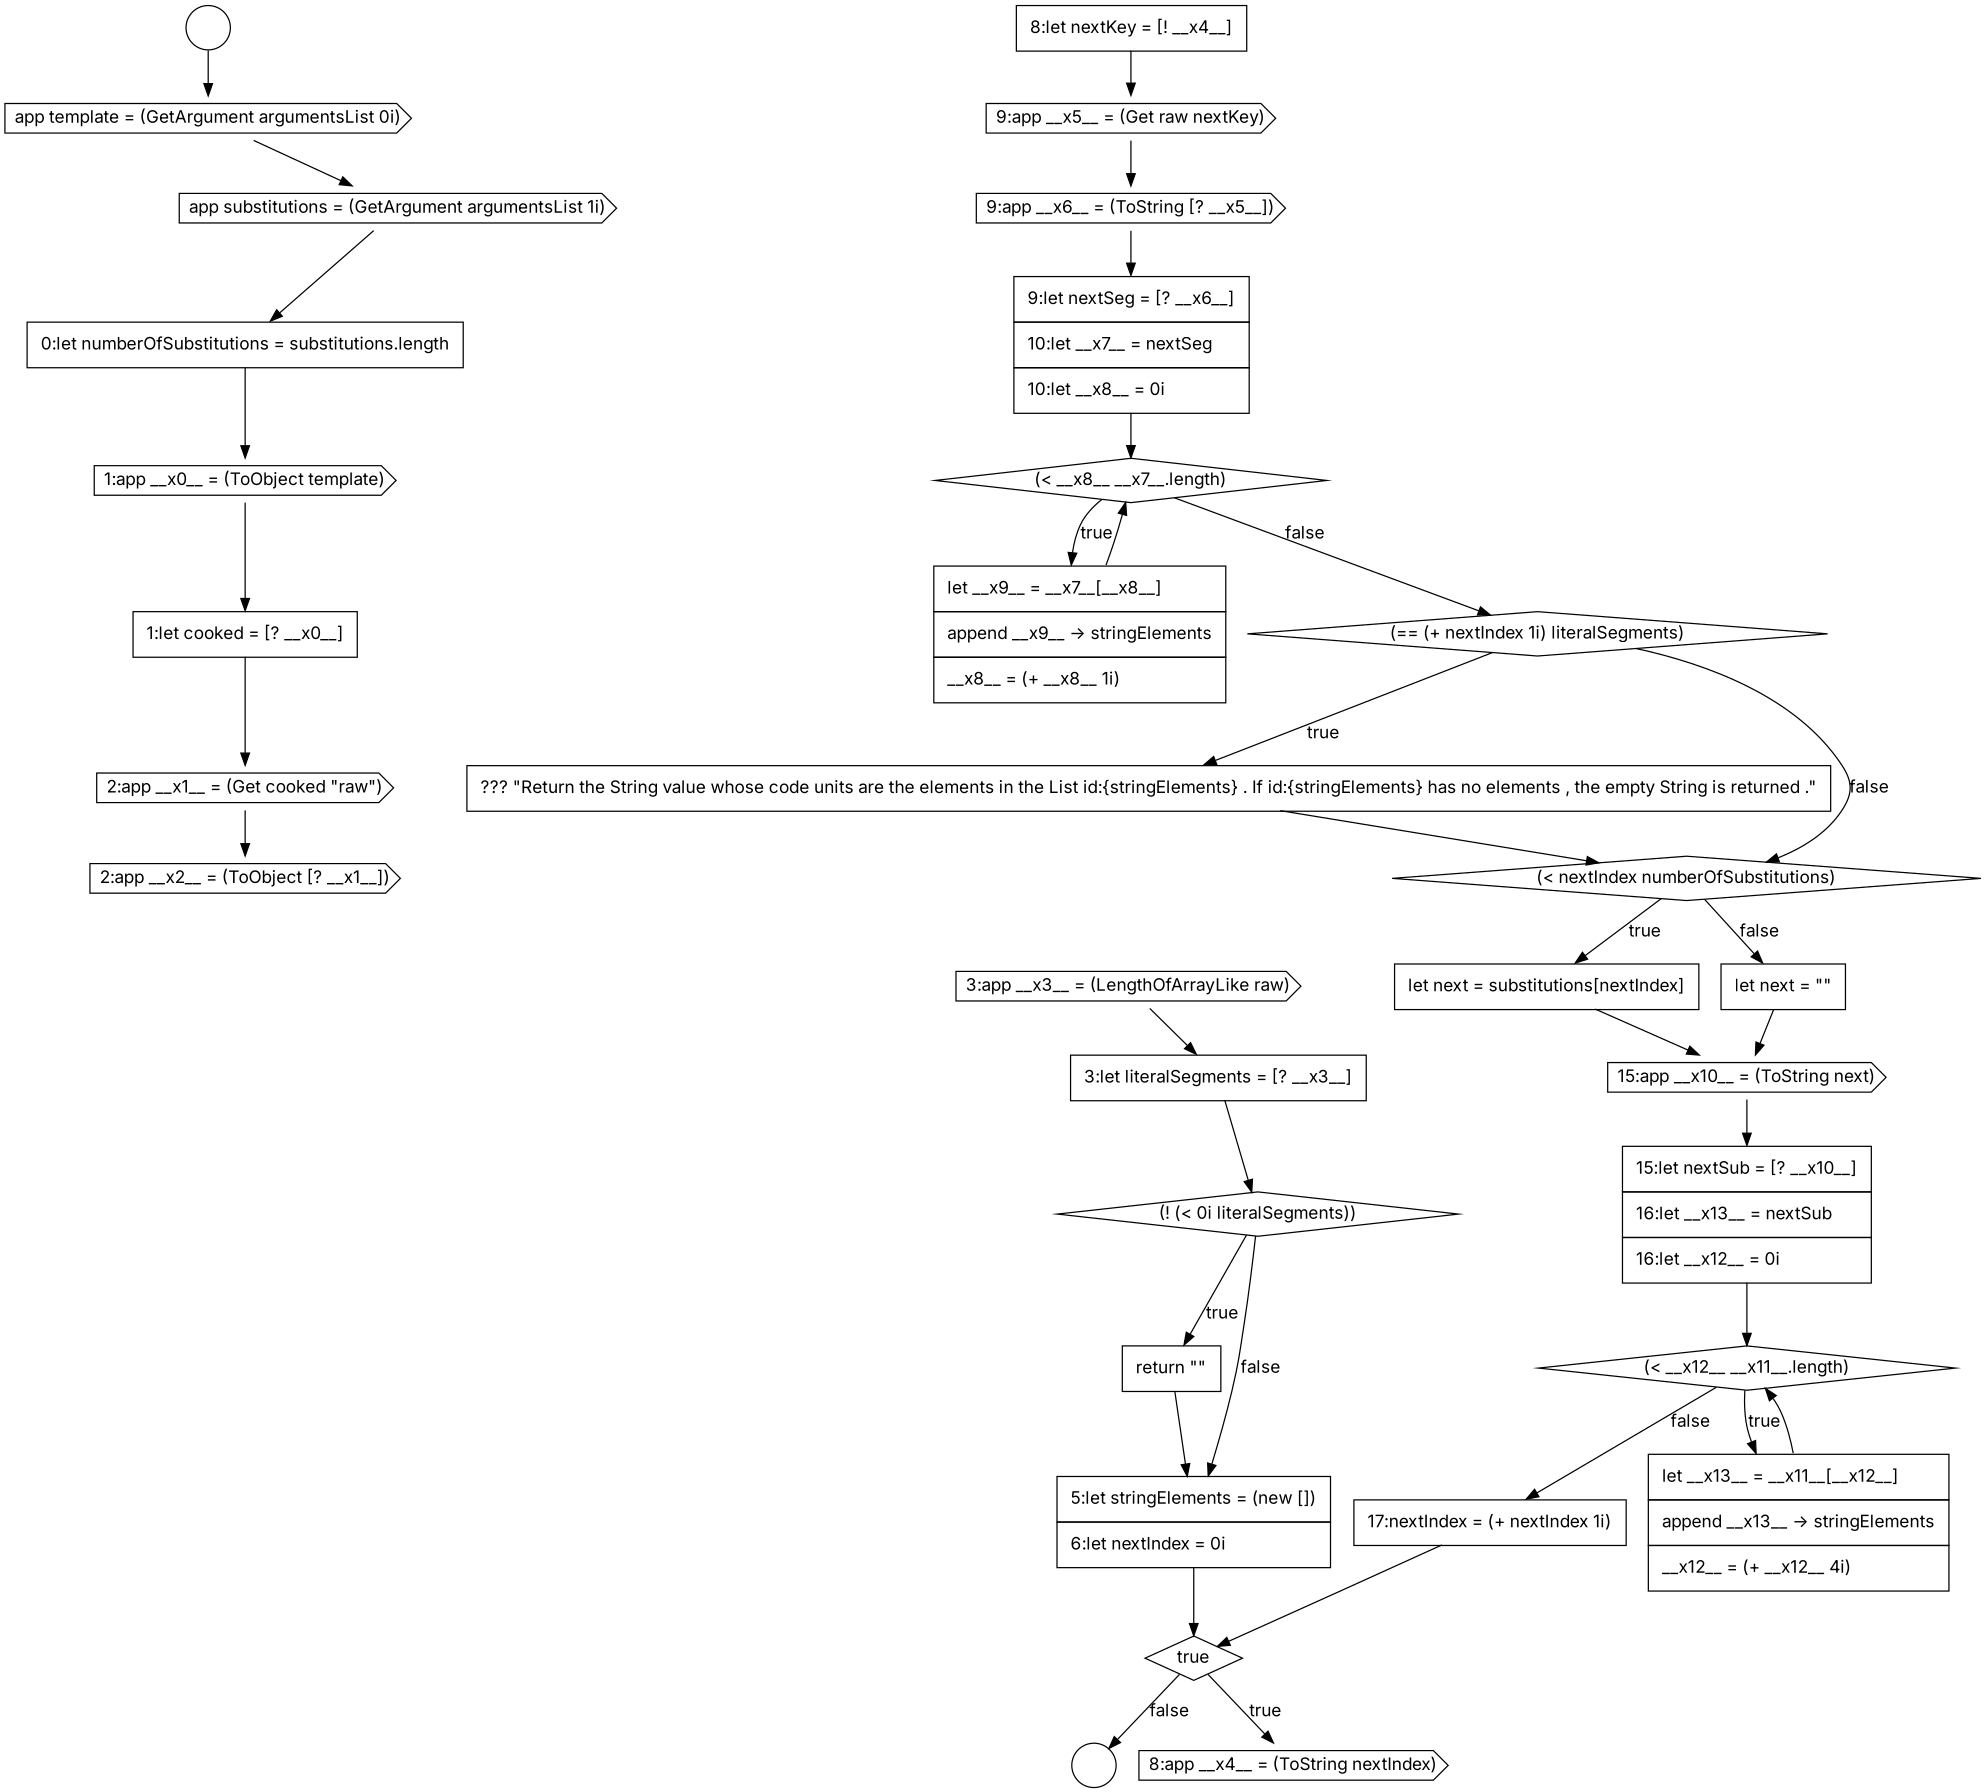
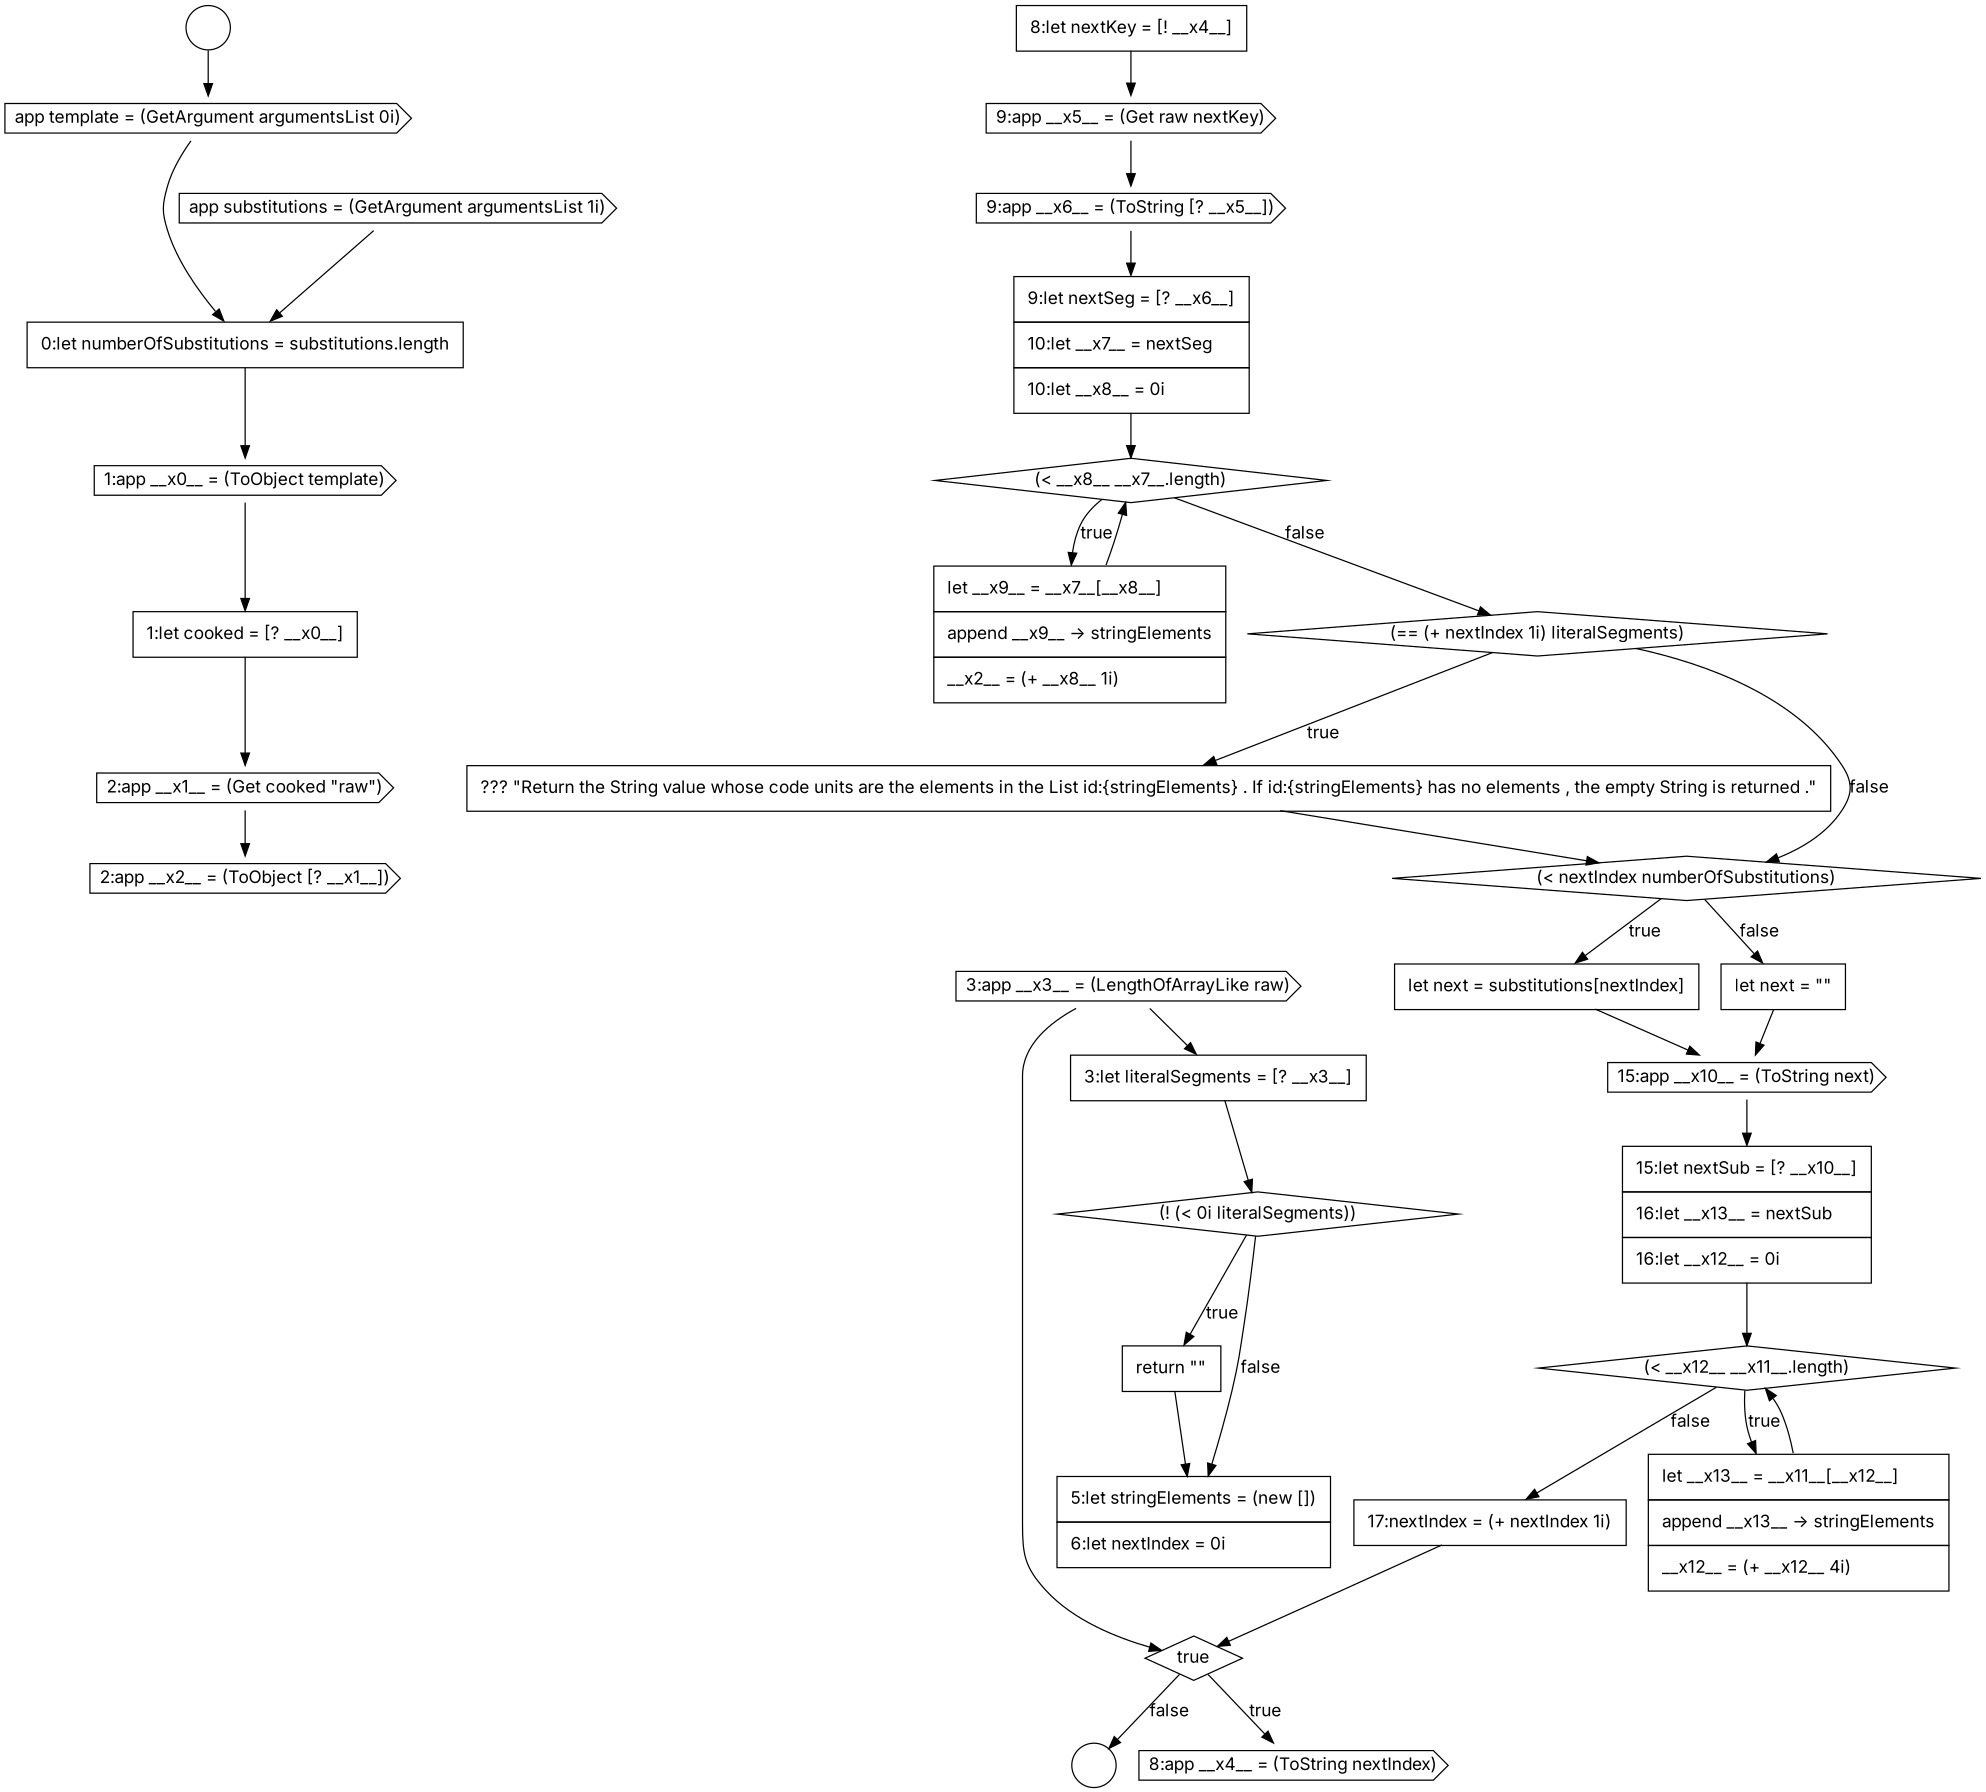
(297, 161) -> (167, 230)
(1034, 679) -> (1034, 679)
(1194, 1596) -> (1023, 1351)
